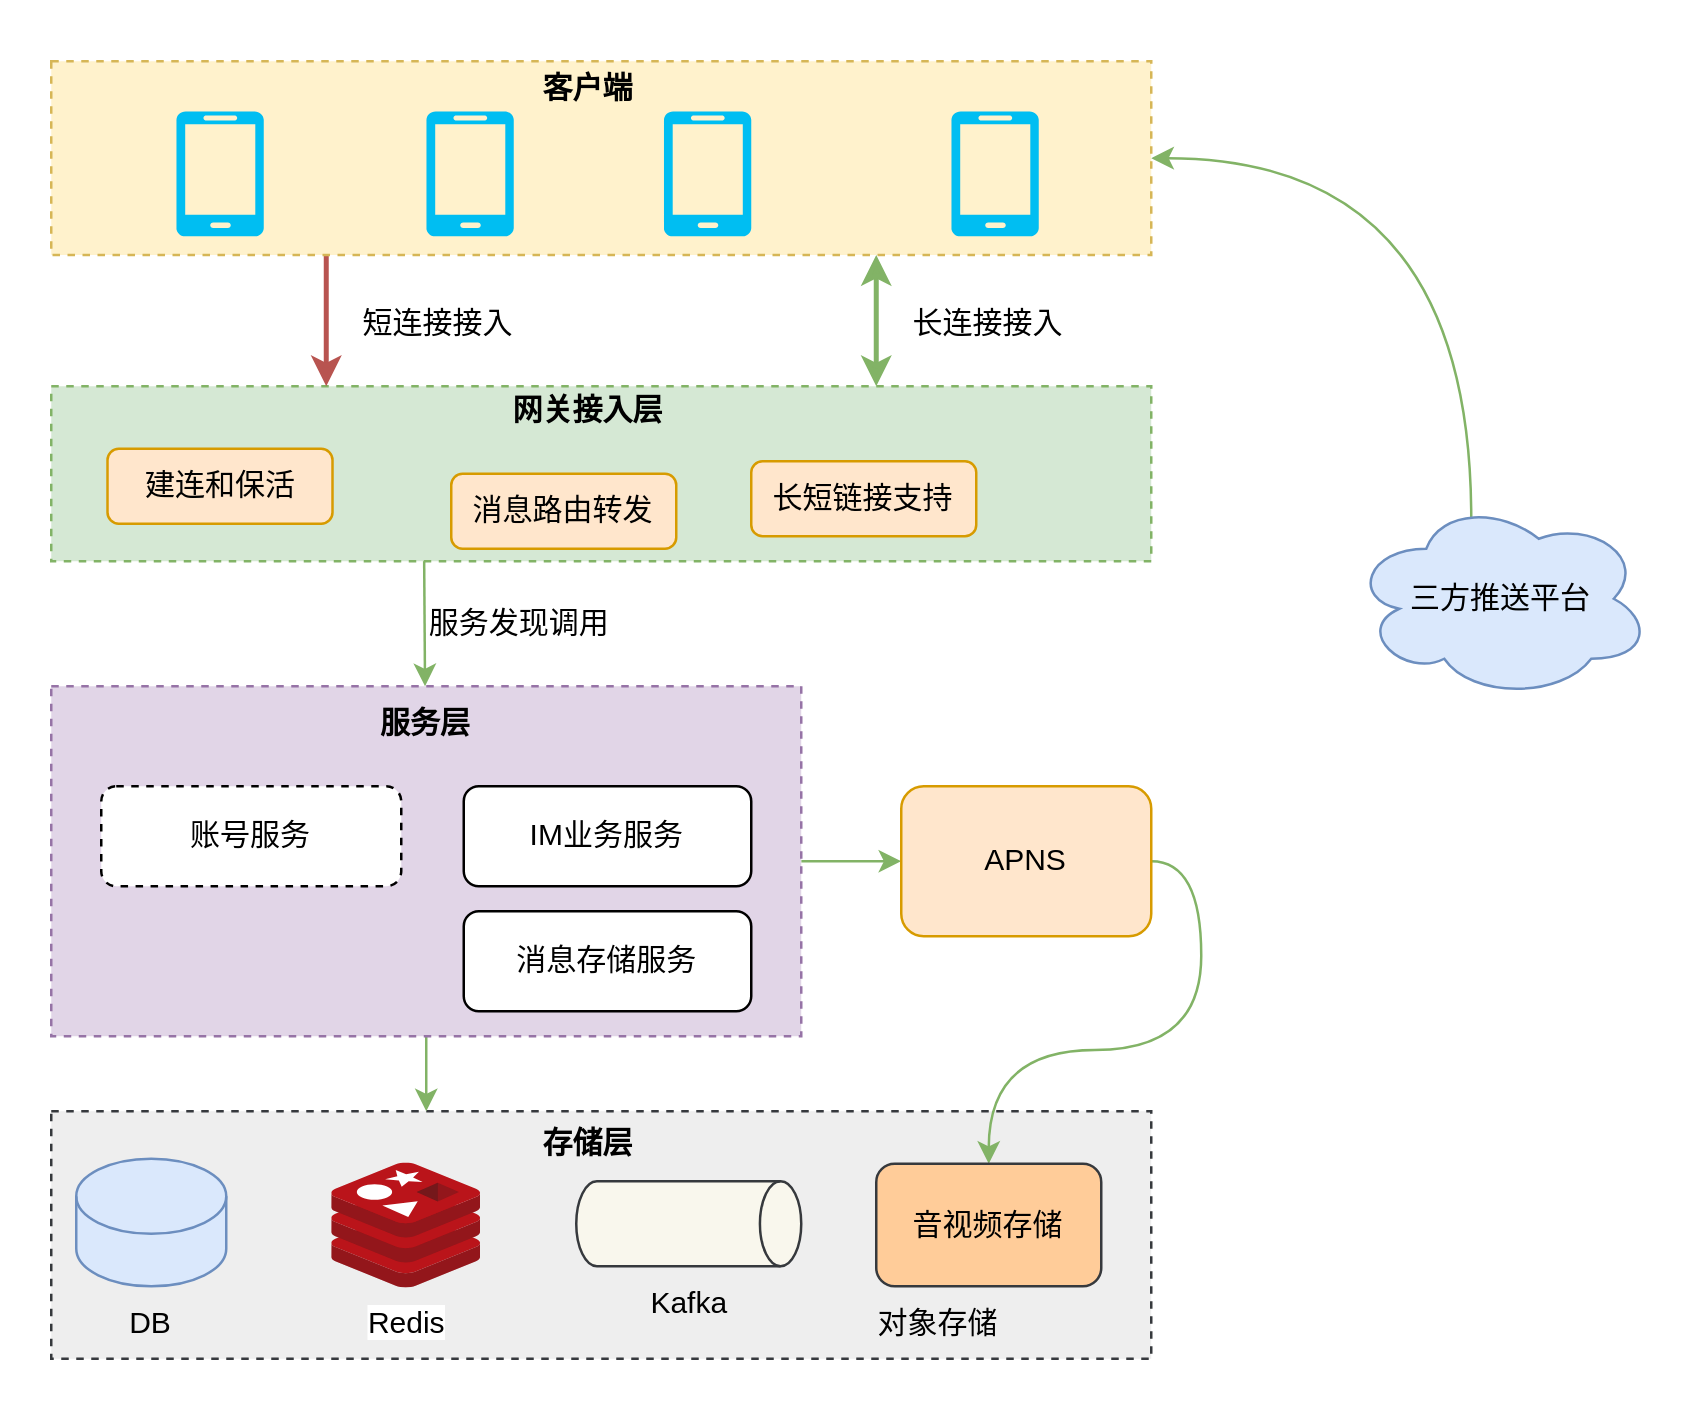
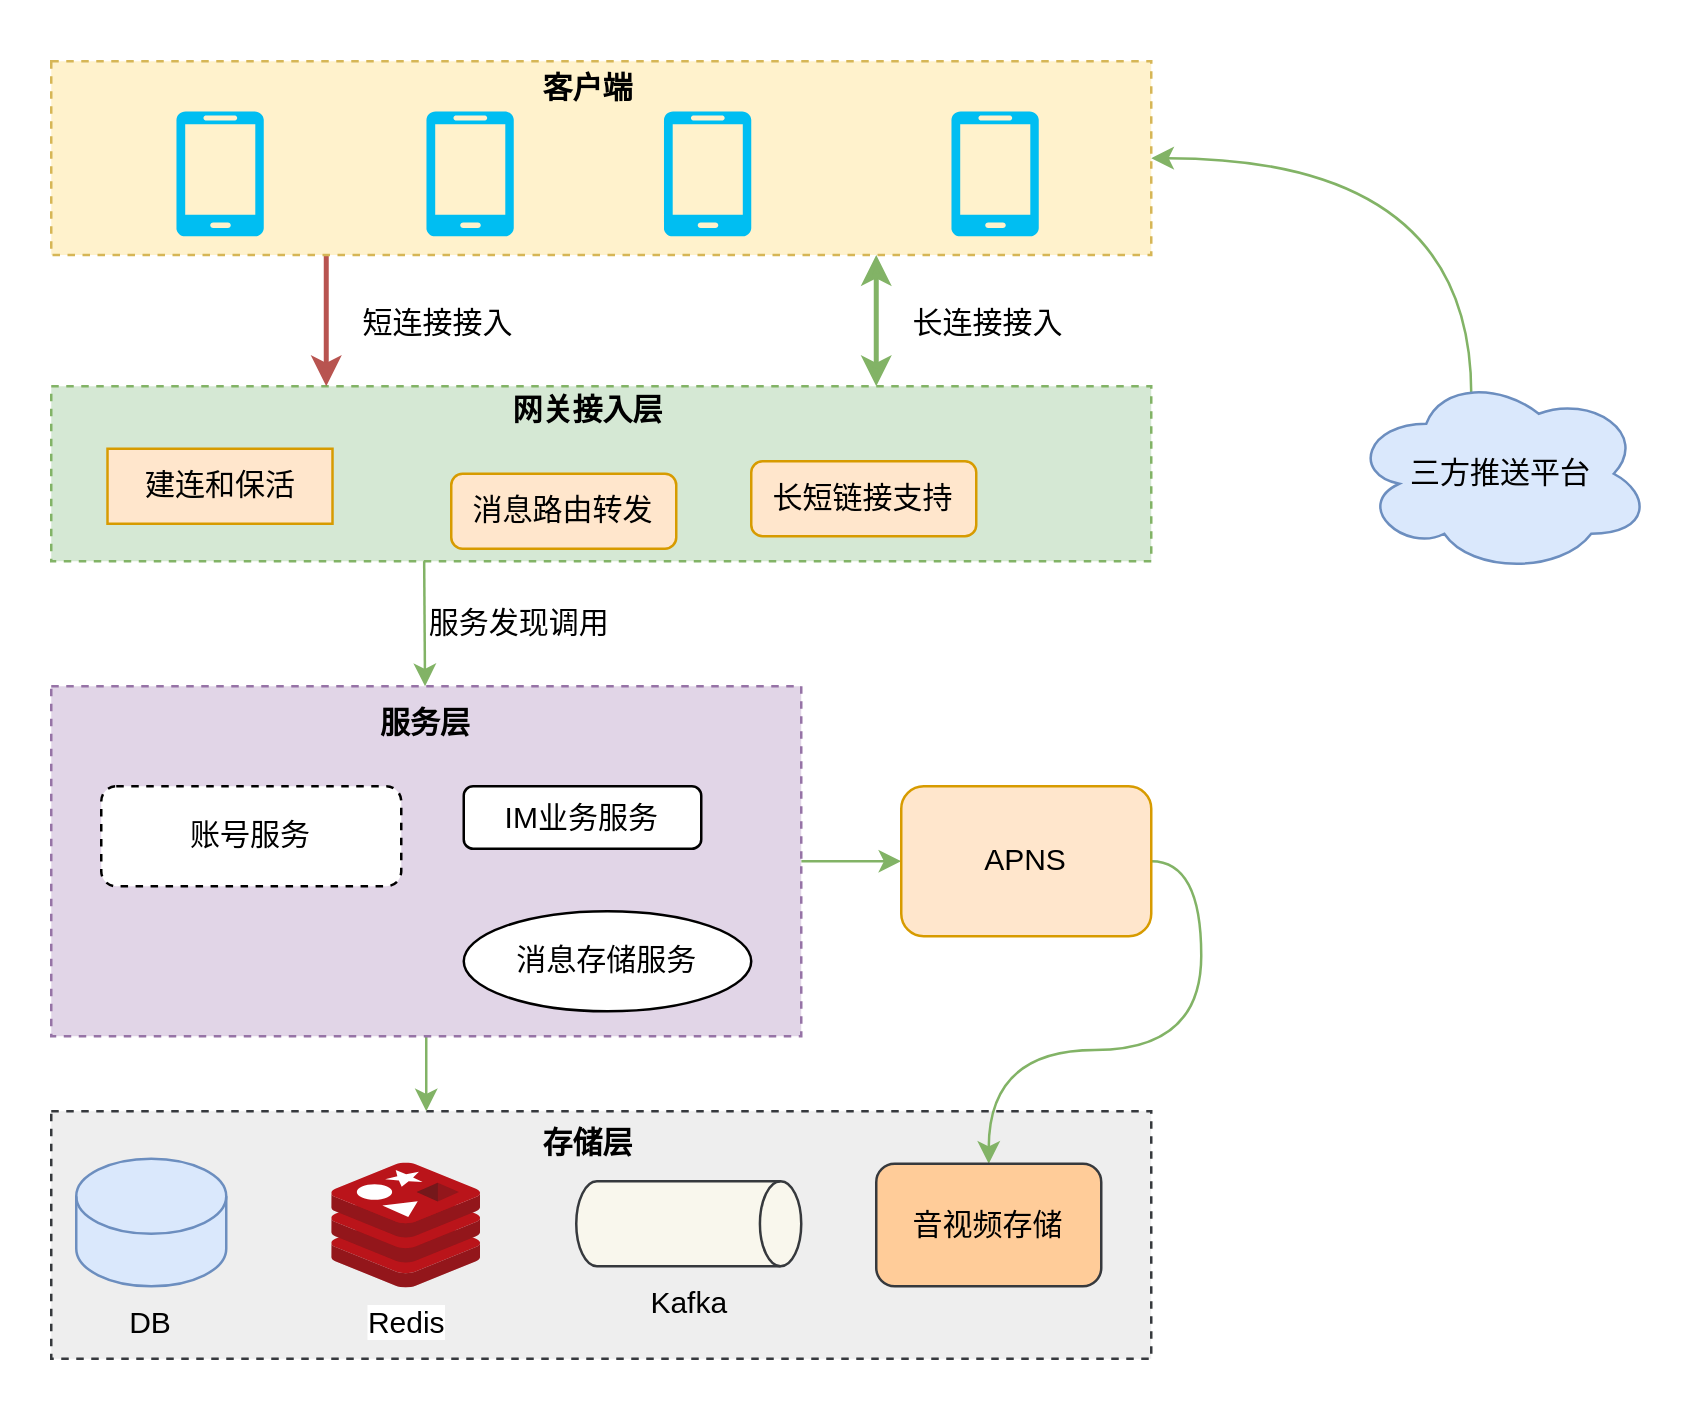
(220, 486) -> (220, 486)
(1501, 599) -> (1501, 474)
(608, 836) -> (583, 818)
(608, 961) -> (608, 961)
(939, 1324) -> none
